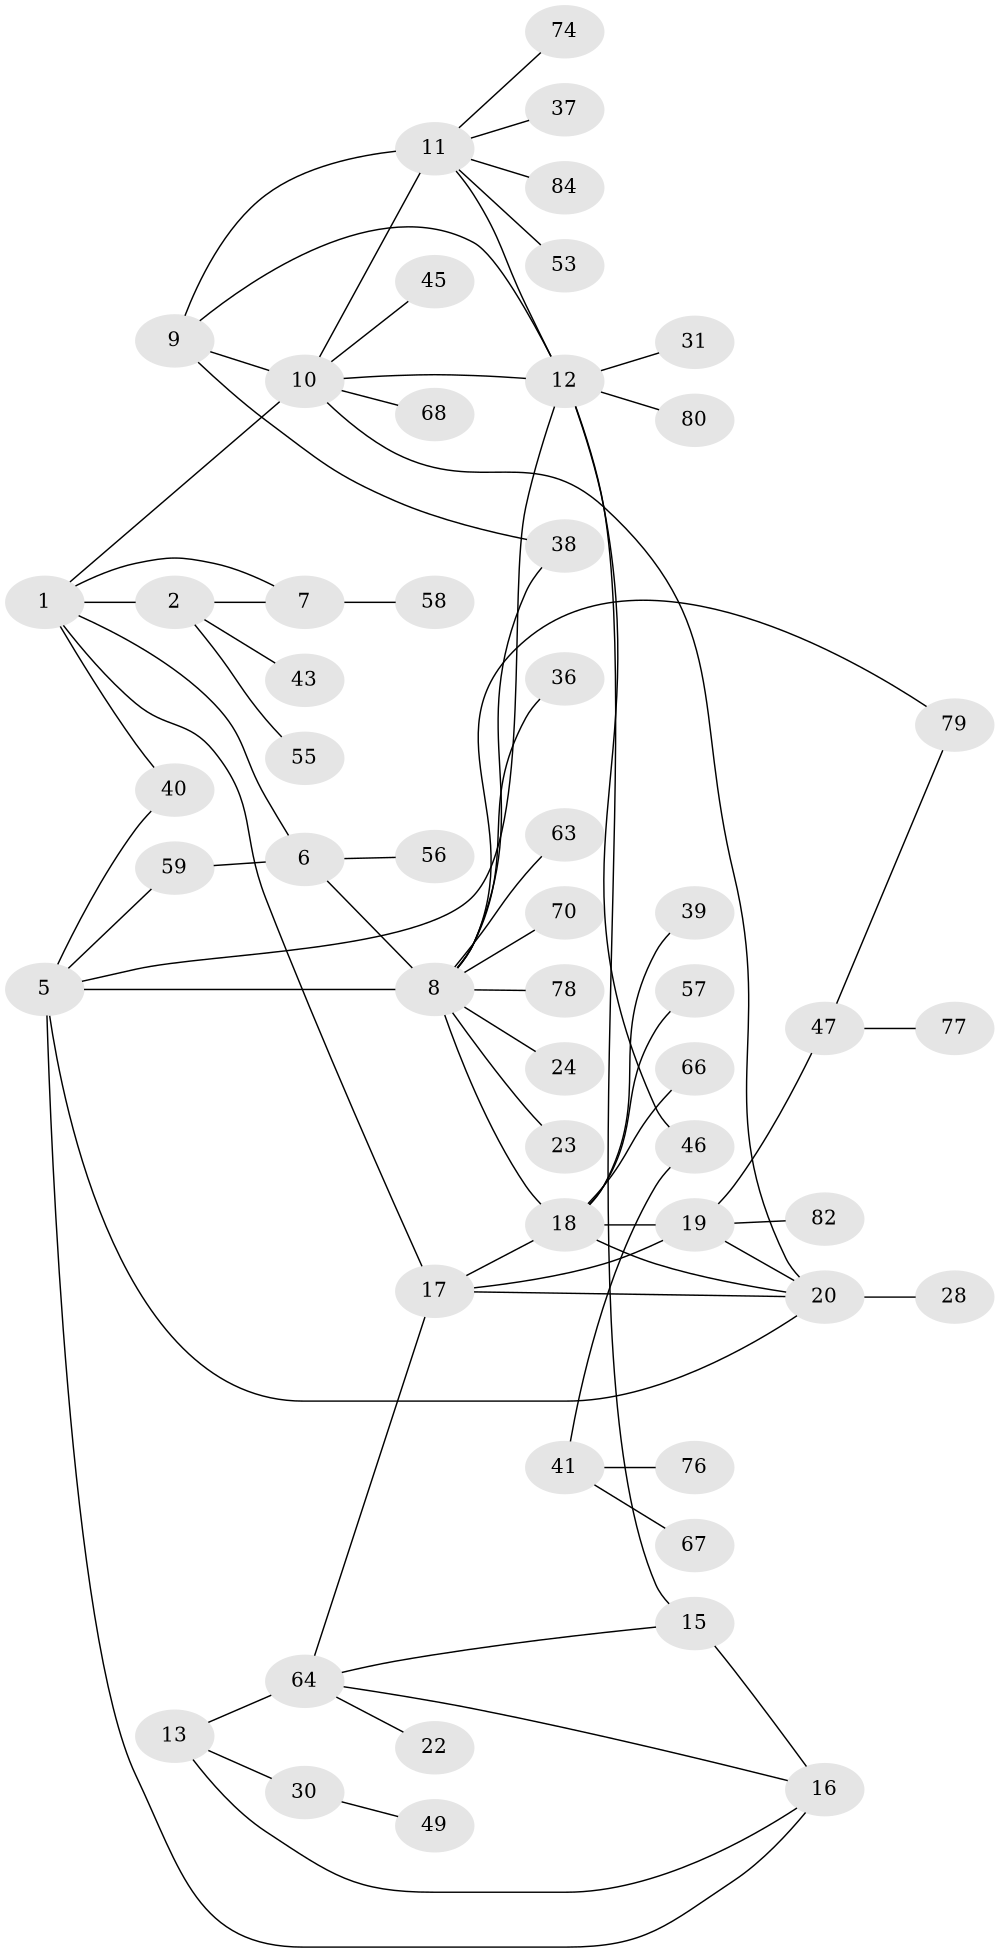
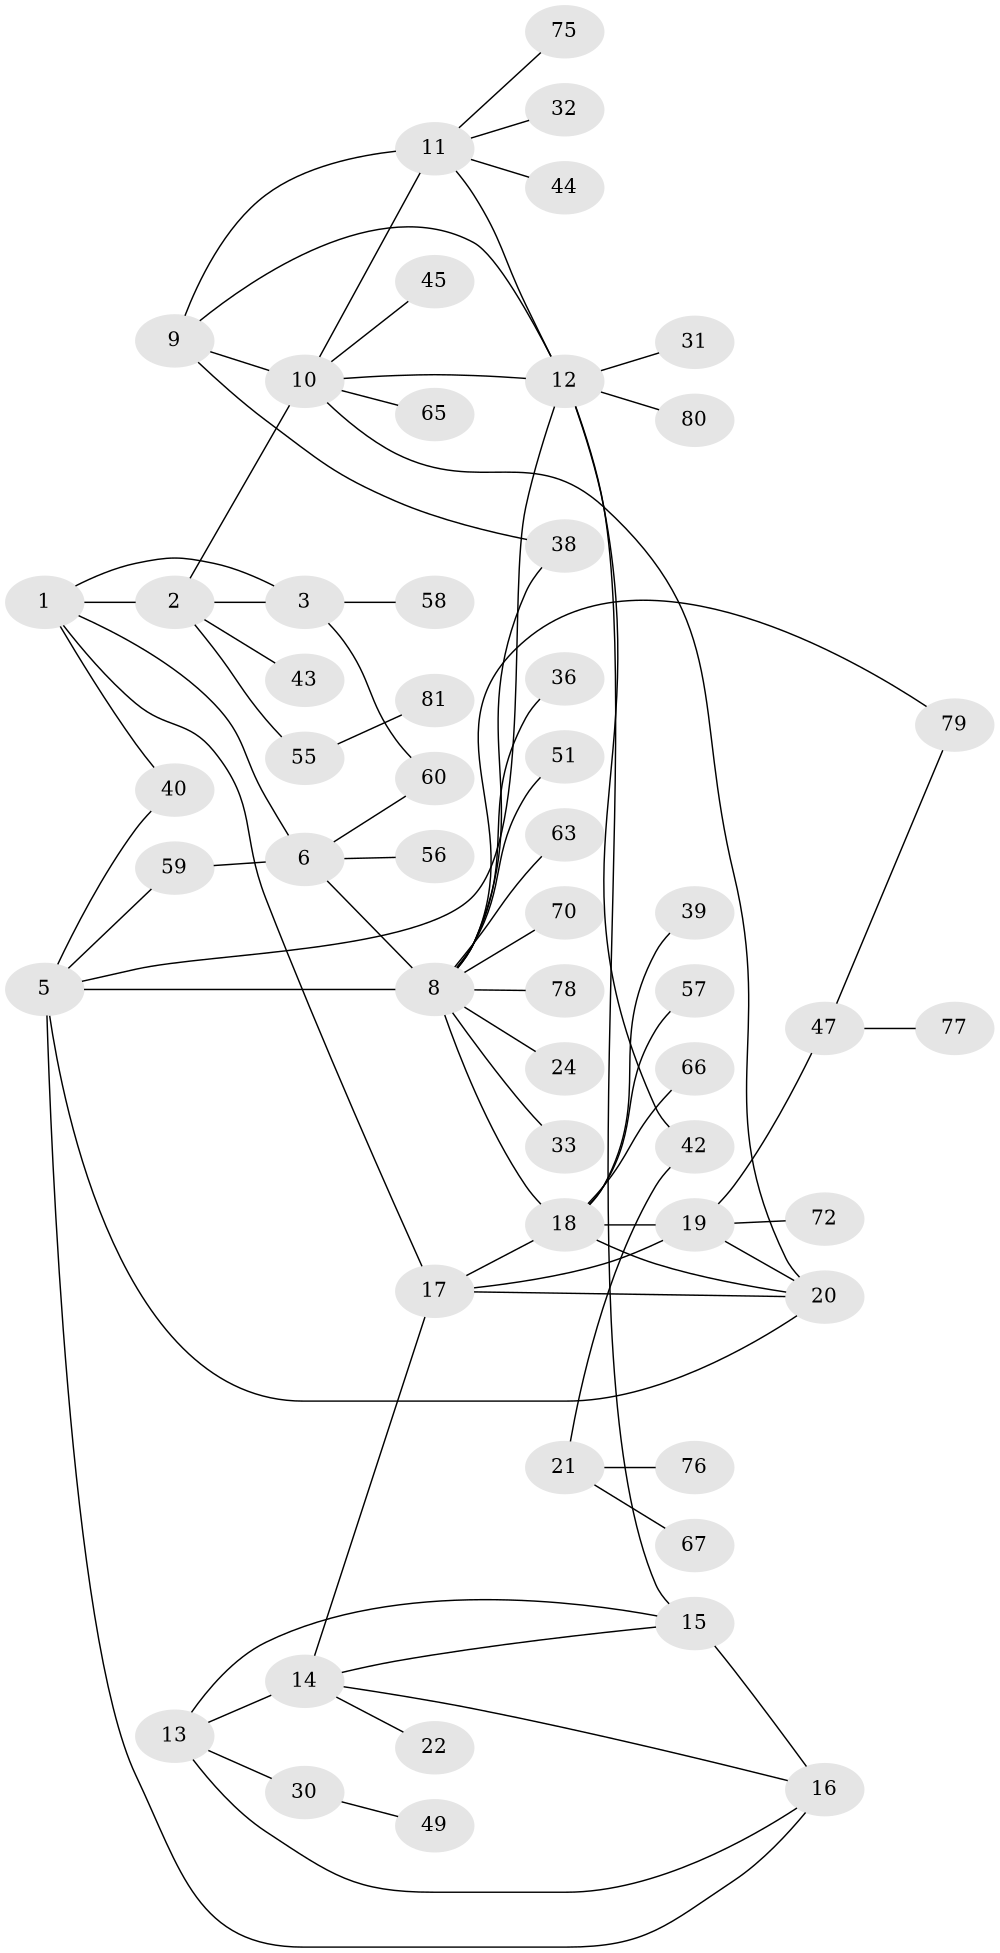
(565, 32) -> (565, 32)
(565, 110) -> (565, 110)
(565, 188) -> (565, 188)
(565, 266) -> none
(435, 415) -> (435, 415)
(175, 492) -> (240, 492)
(305, 602) -> (305, 602)
none -> (435, 701)
none -> (565, 757)
none -> (435, 779)
(565, 1147) -> (565, 1147)
(695, 1147) -> (695, 1147)
(825, 1219) -> (825, 1219)
(955, 1297) -> none
(565, 1468) -> (565, 1468)
none -> (408, 1604)
(305, 1681) -> (305, 1681)
